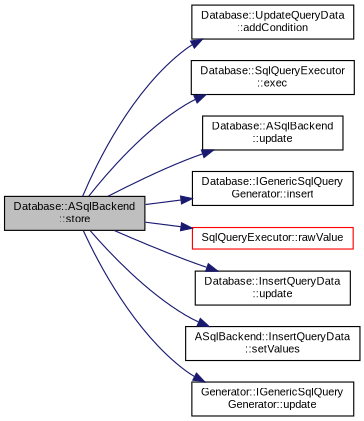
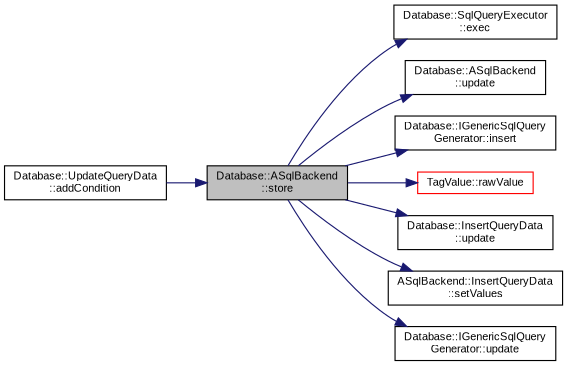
(128, 113) -> (181, 183)
(273, 238) -> (475, 183)
(273, 399) -> (475, 344)
